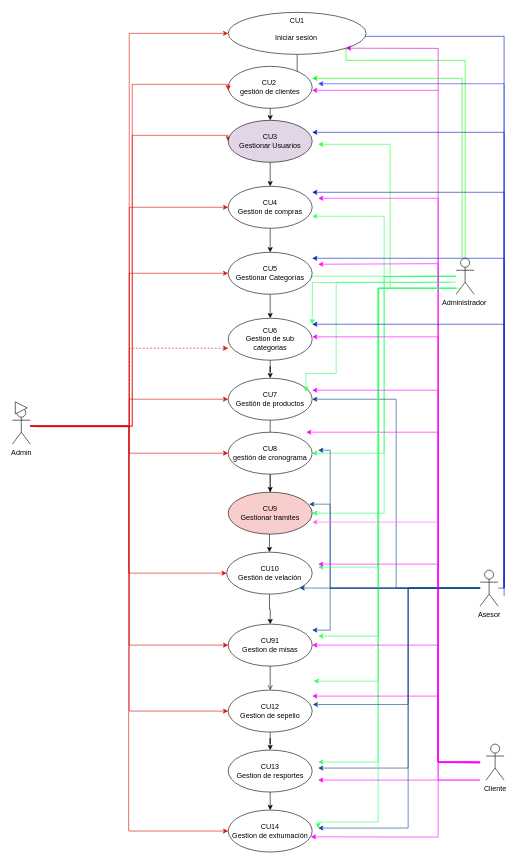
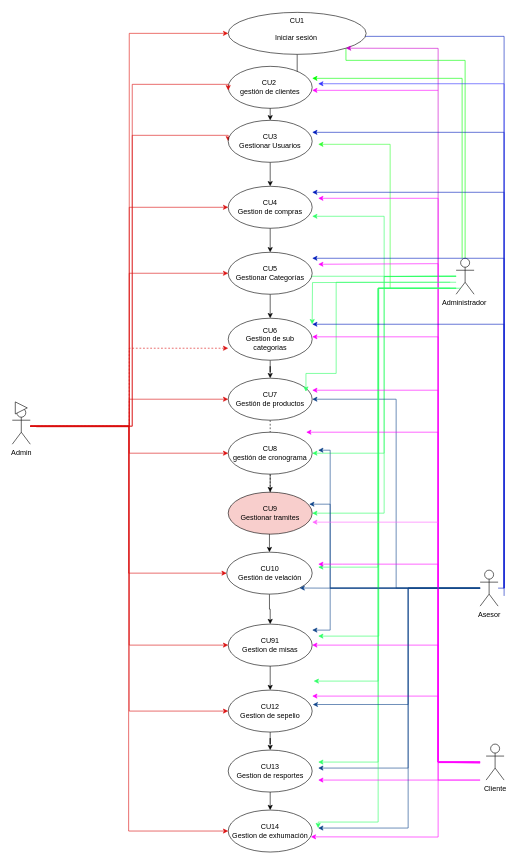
(270, 141) -> (270, 141)
(270, 426) -> (270, 426)
(270, 686) -> (270, 684)
